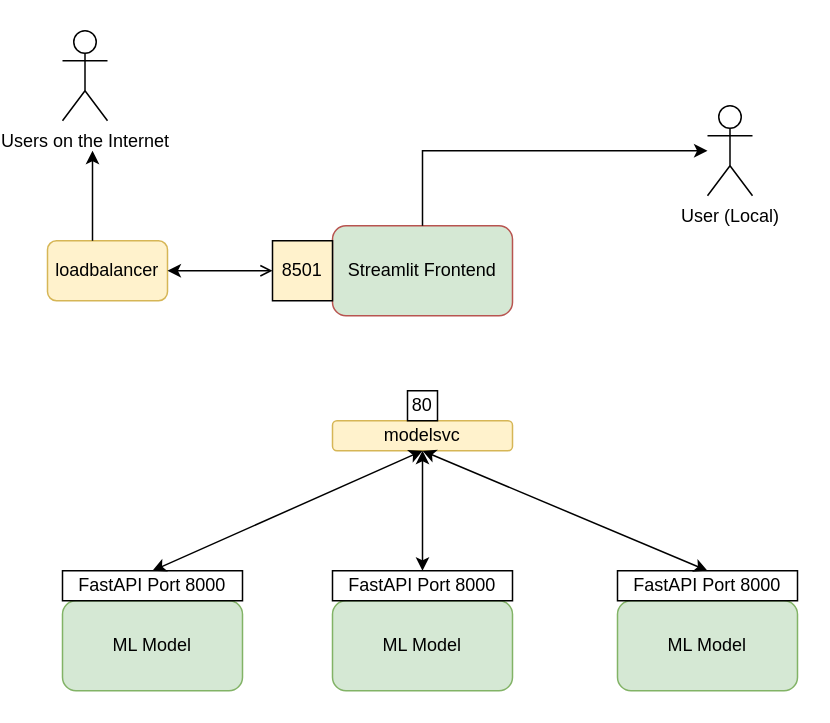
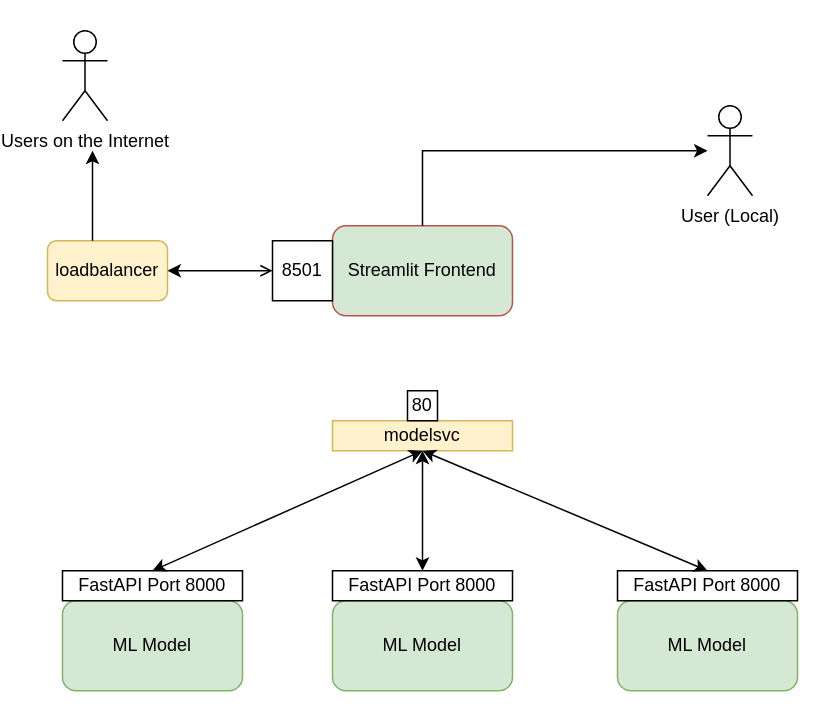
(302, 271) -> (302, 271)
(422, 436) -> (422, 436)
